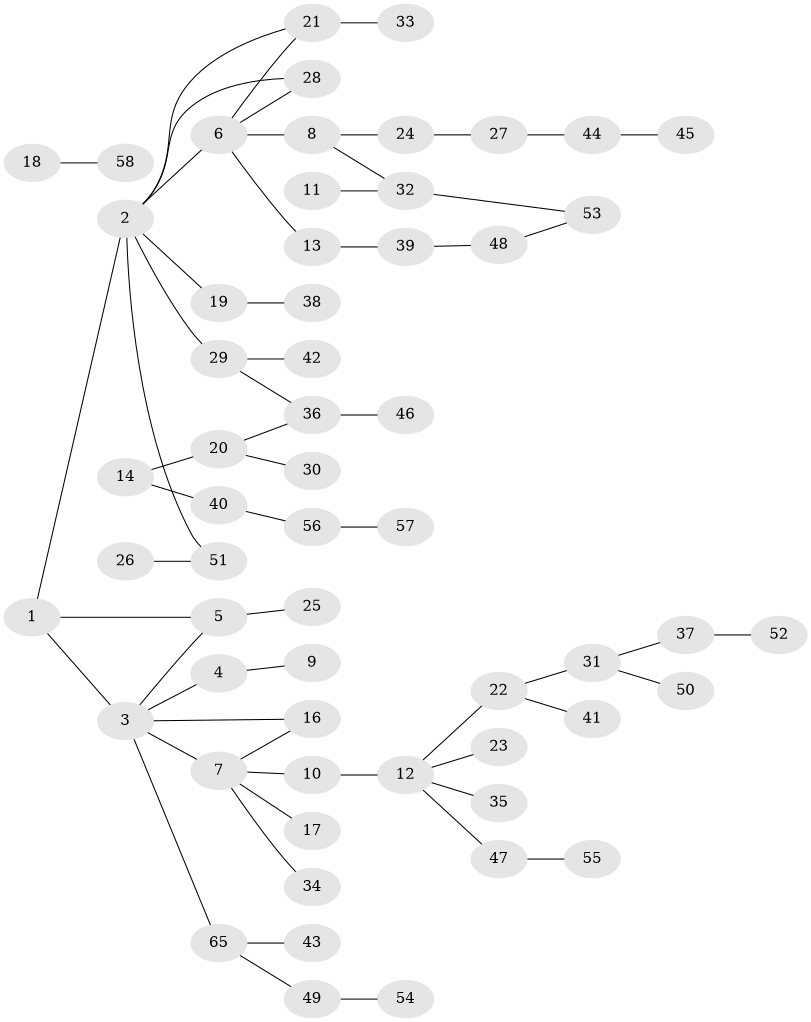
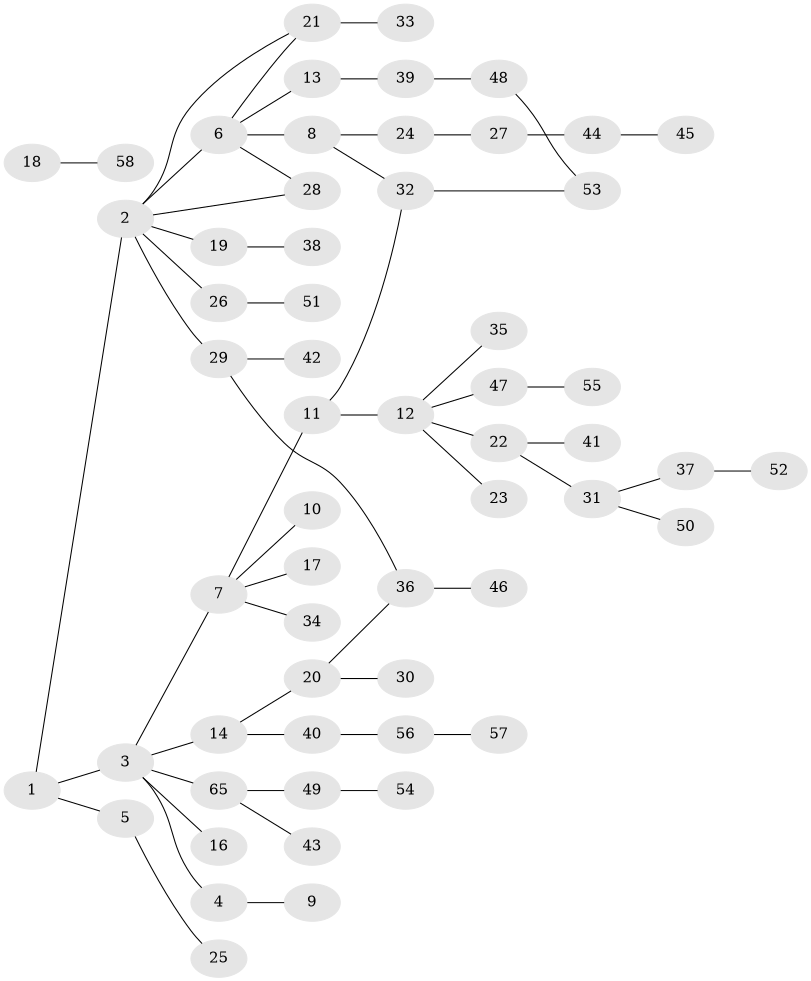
(145, 397) -> (172, 261)
(171, 668) -> (172, 749)
(265, 745) -> (266, 505)
(359, 775) -> (359, 415)
